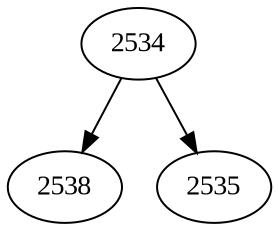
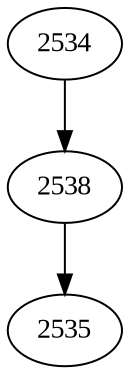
(171, 107) -> (65, 249)
